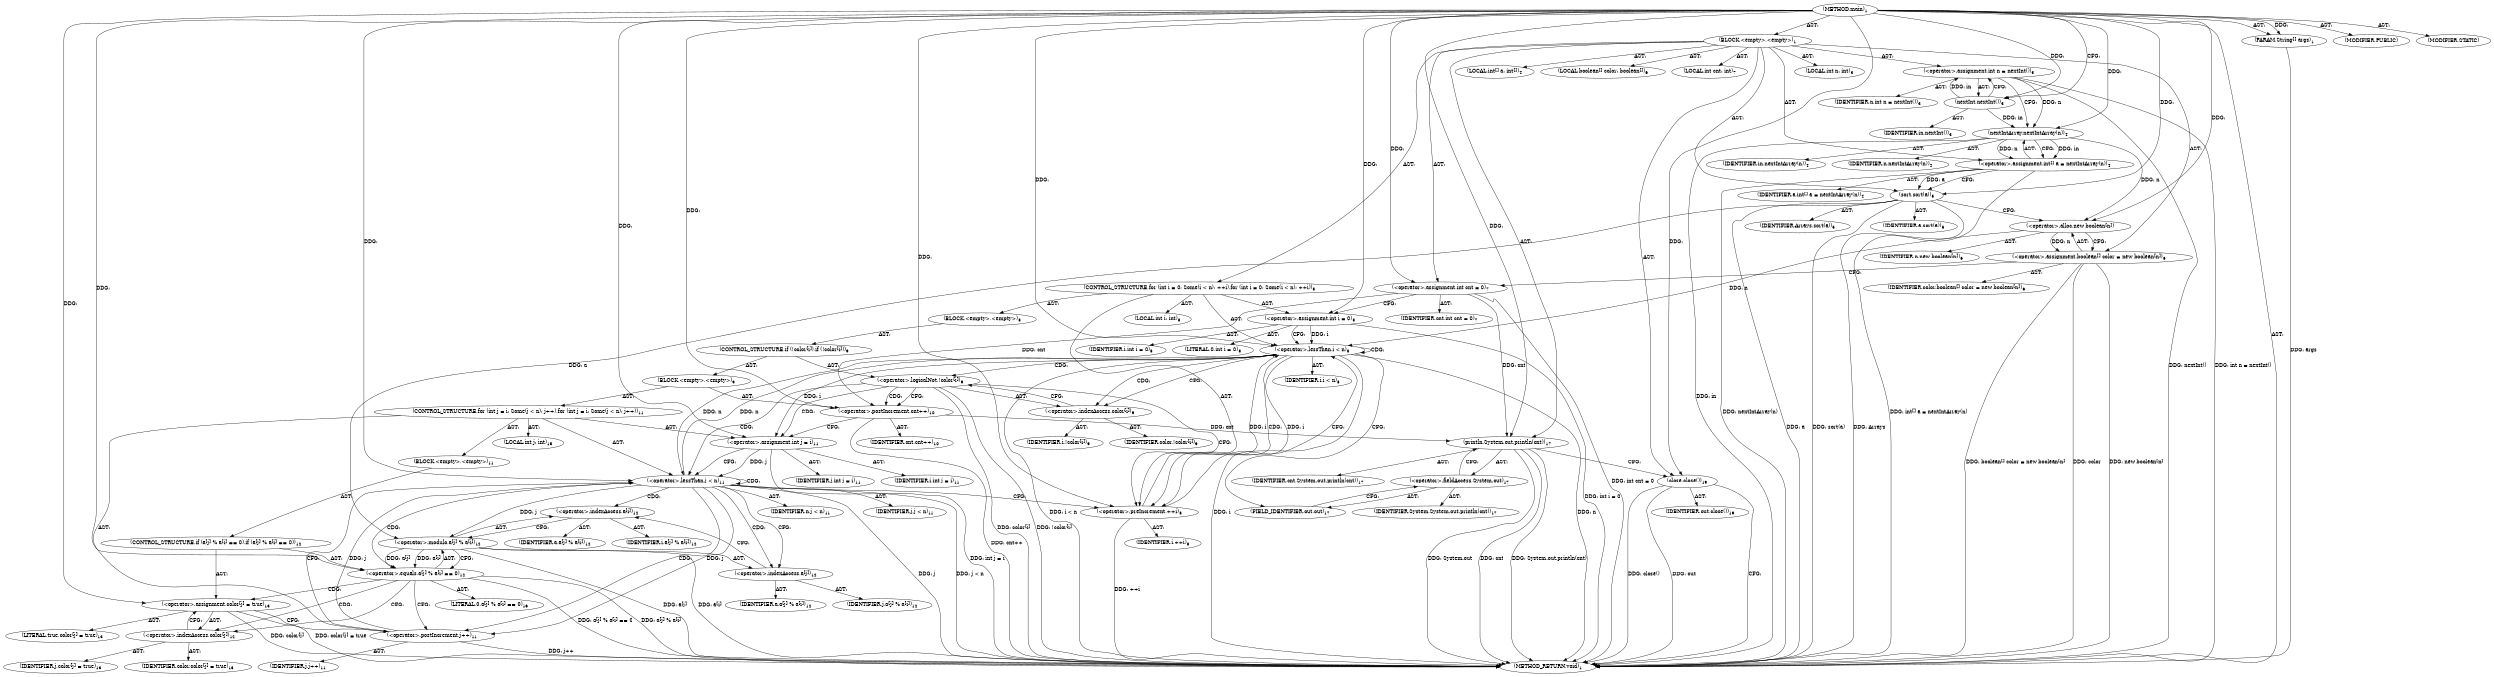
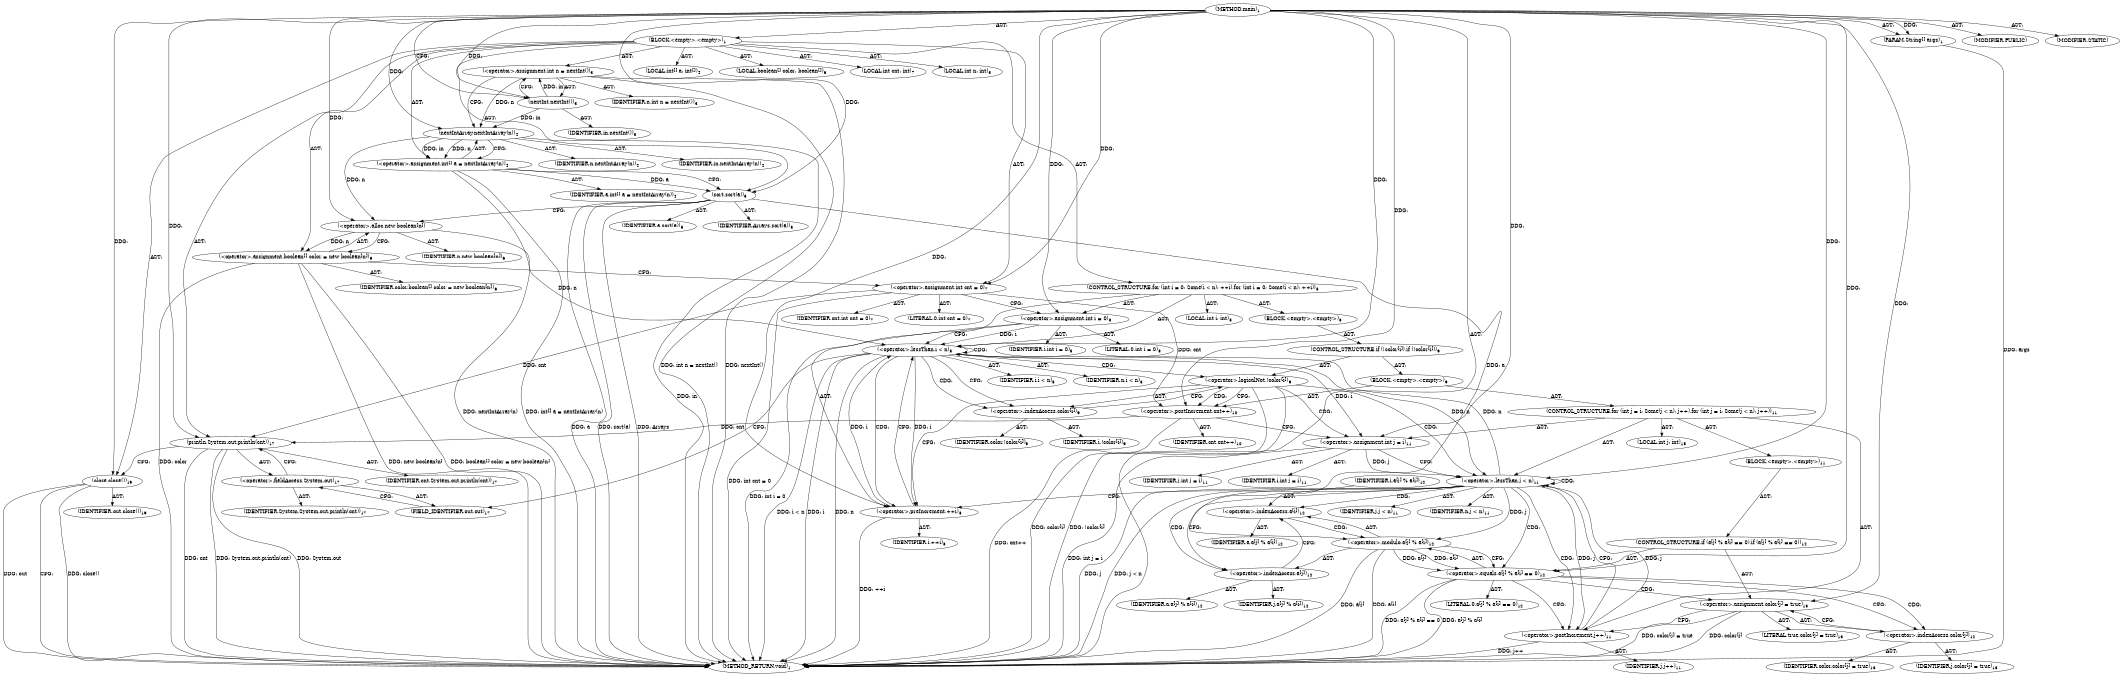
none -> (939, 319)
none -> (1114, 381)
(628, 527) -> (1311, 491)
(543, 528) -> (1341, 528)
(526, 605) -> (1521, 605)
